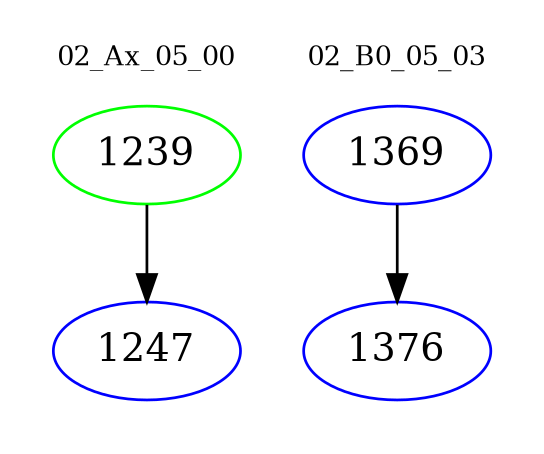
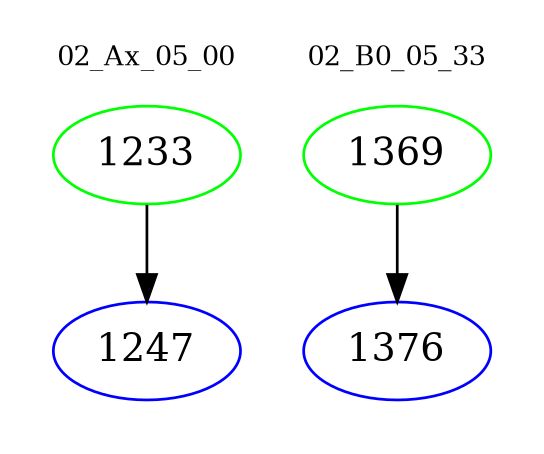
(397, 58) -> (397, 58)
(147, 155) -> (147, 155)
(397, 155) -> (397, 155)
